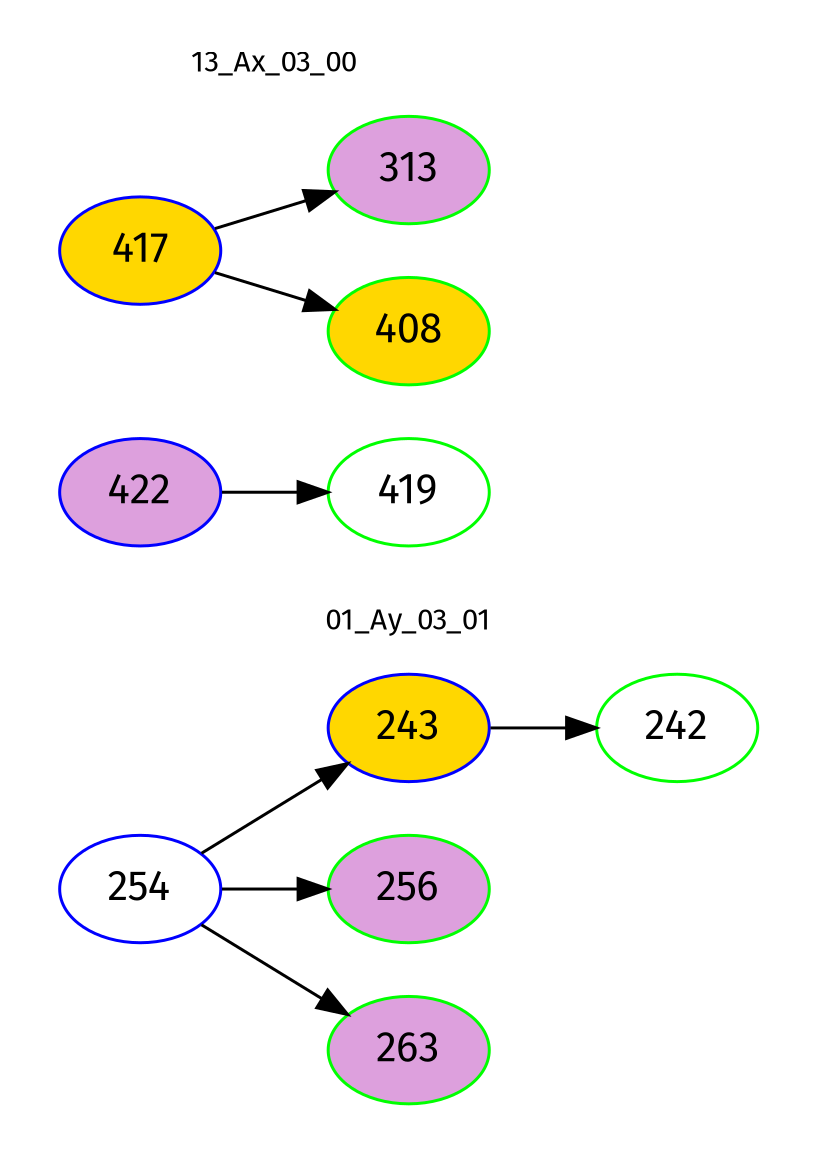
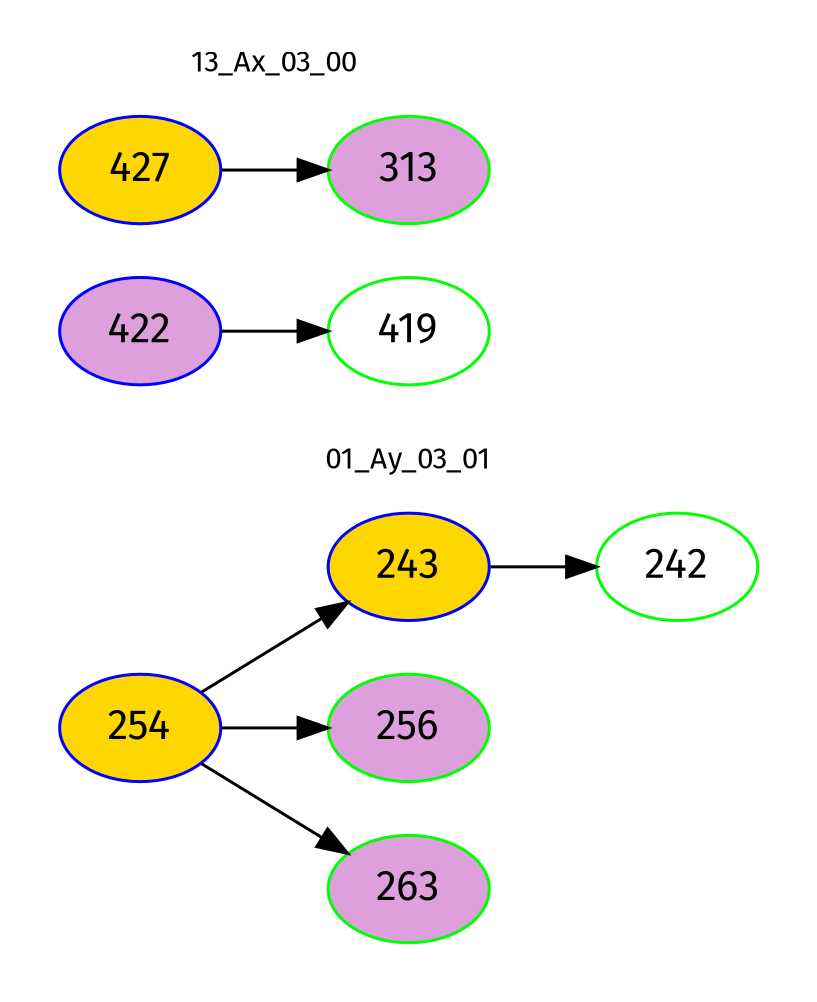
(140, 251) -> (140, 170)
(409, 331) -> none
(140, 889) -> (140, 728)
